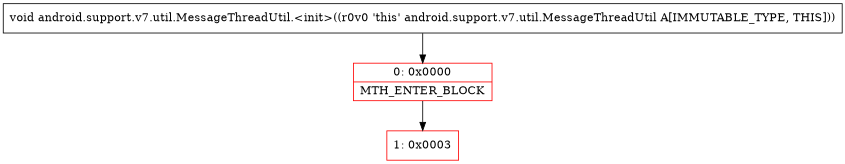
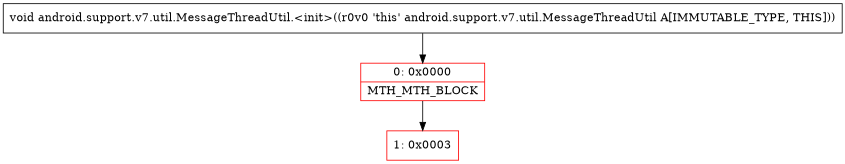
(423, 91) -> (423, 91)
